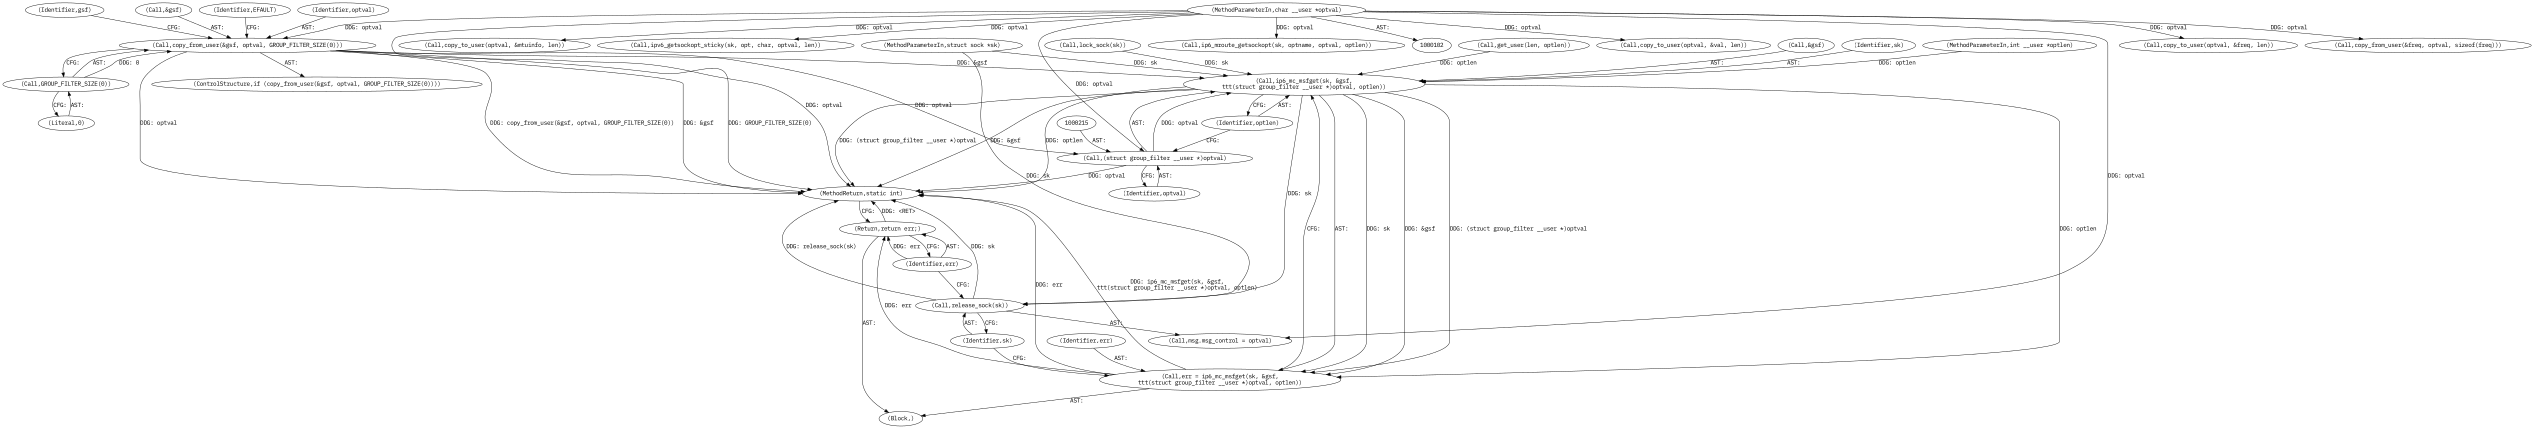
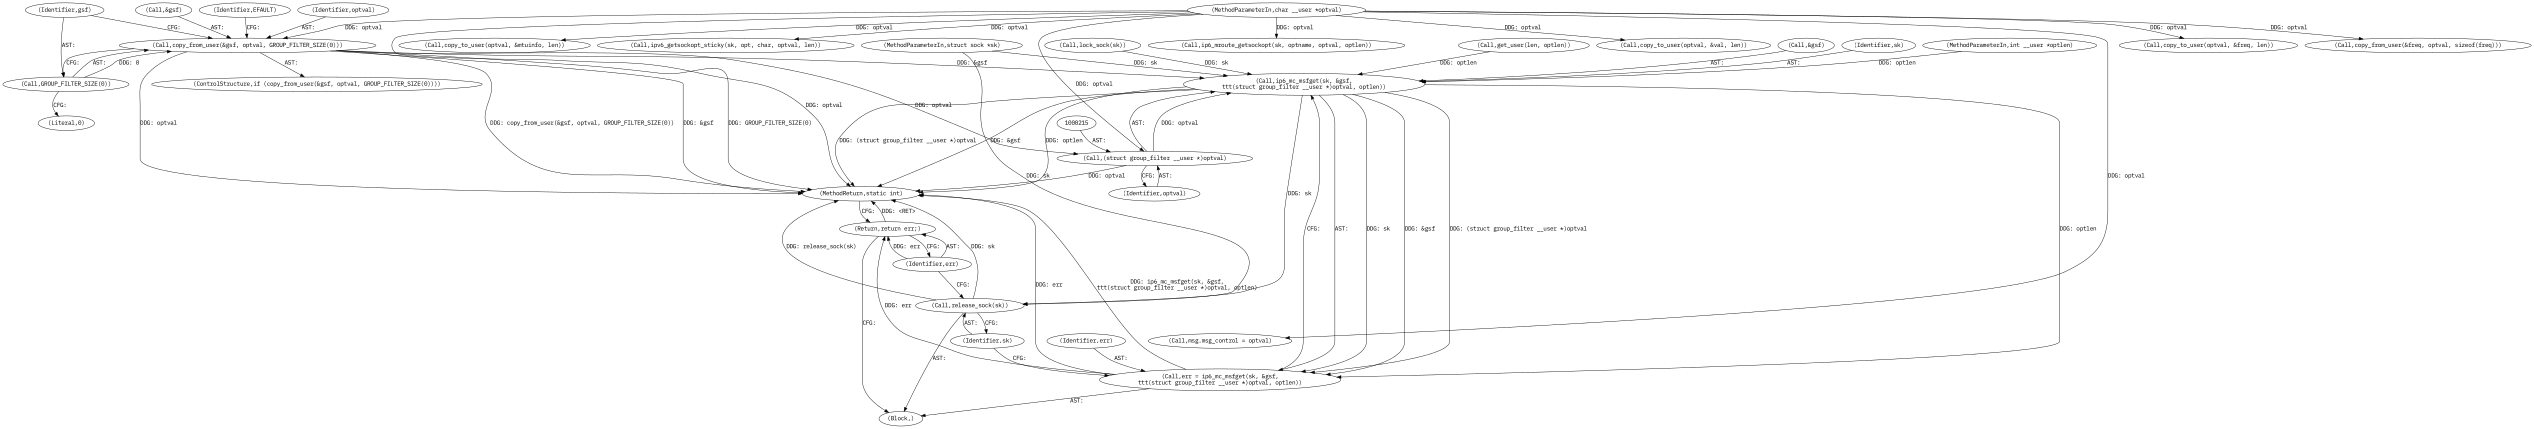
(1432, 45) -> none
(71, 106) -> (61, 45)
(1247, 123) -> none
(871, 323) -> (871, 323)
(1091, 323) -> (931, 358)
